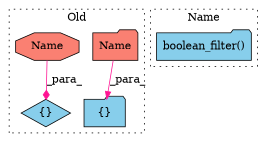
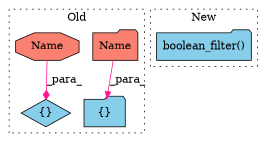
(204, 18) -> (204, 18)
